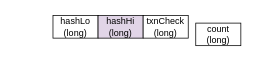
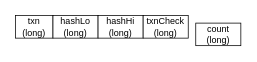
none -> (34, 27)
(120, 27) -> (120, 27)
